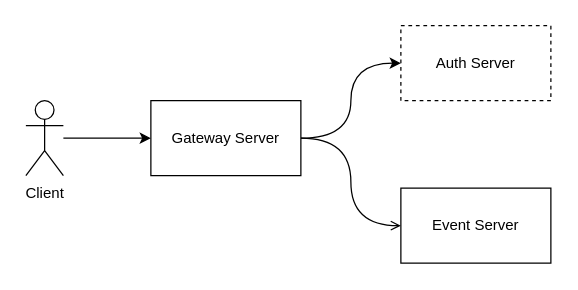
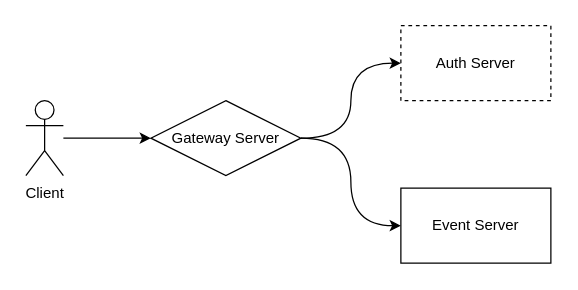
(226, 138) -> (226, 138)
(373, 221) -> (369, 221)
